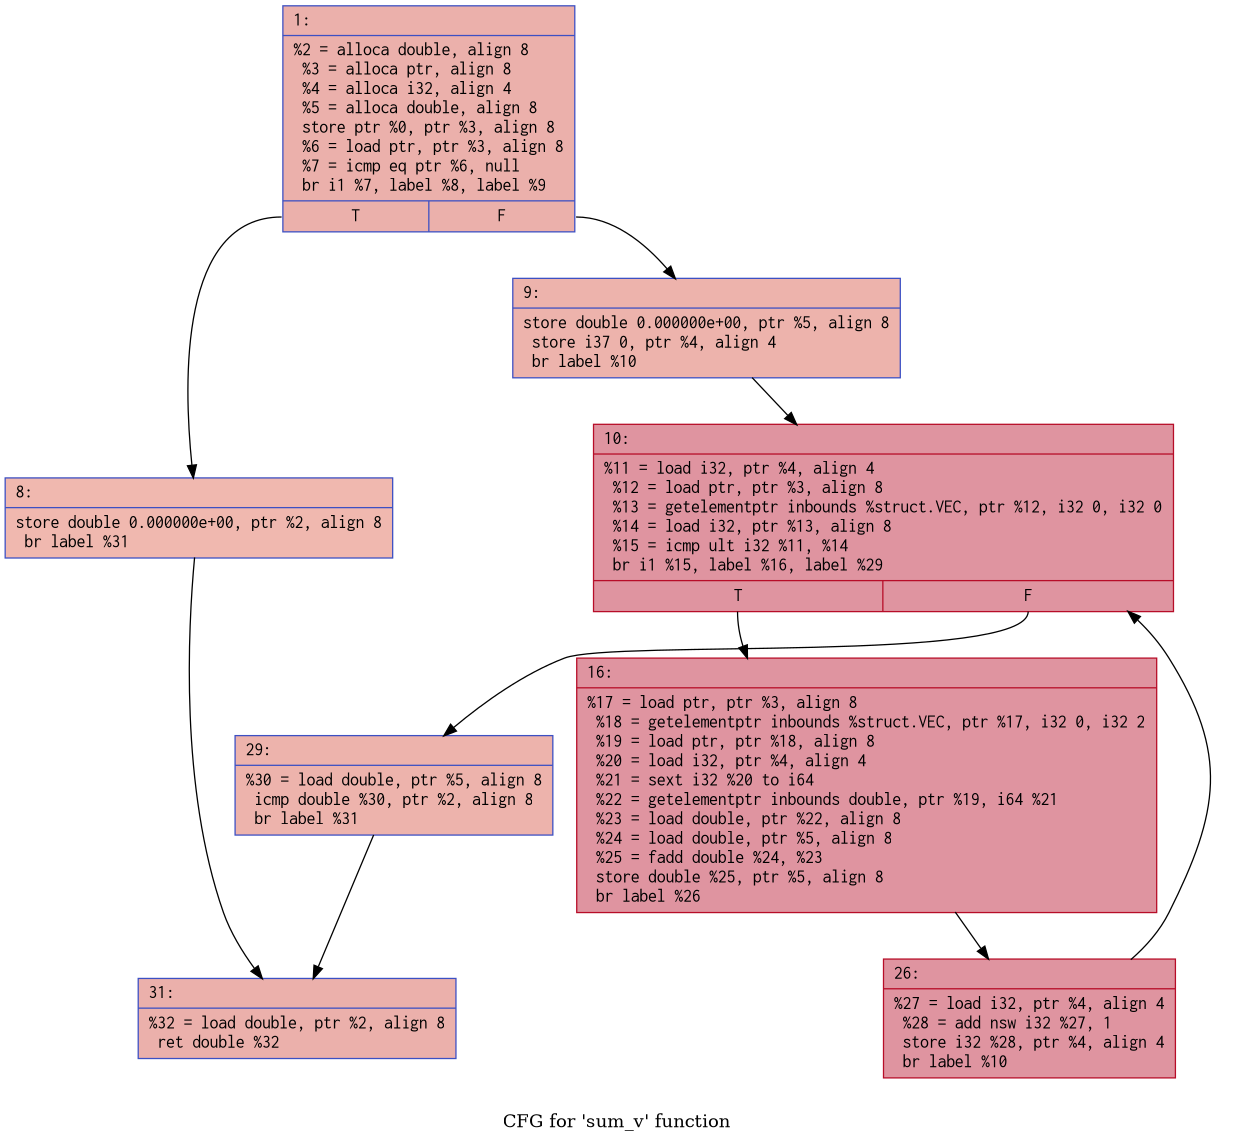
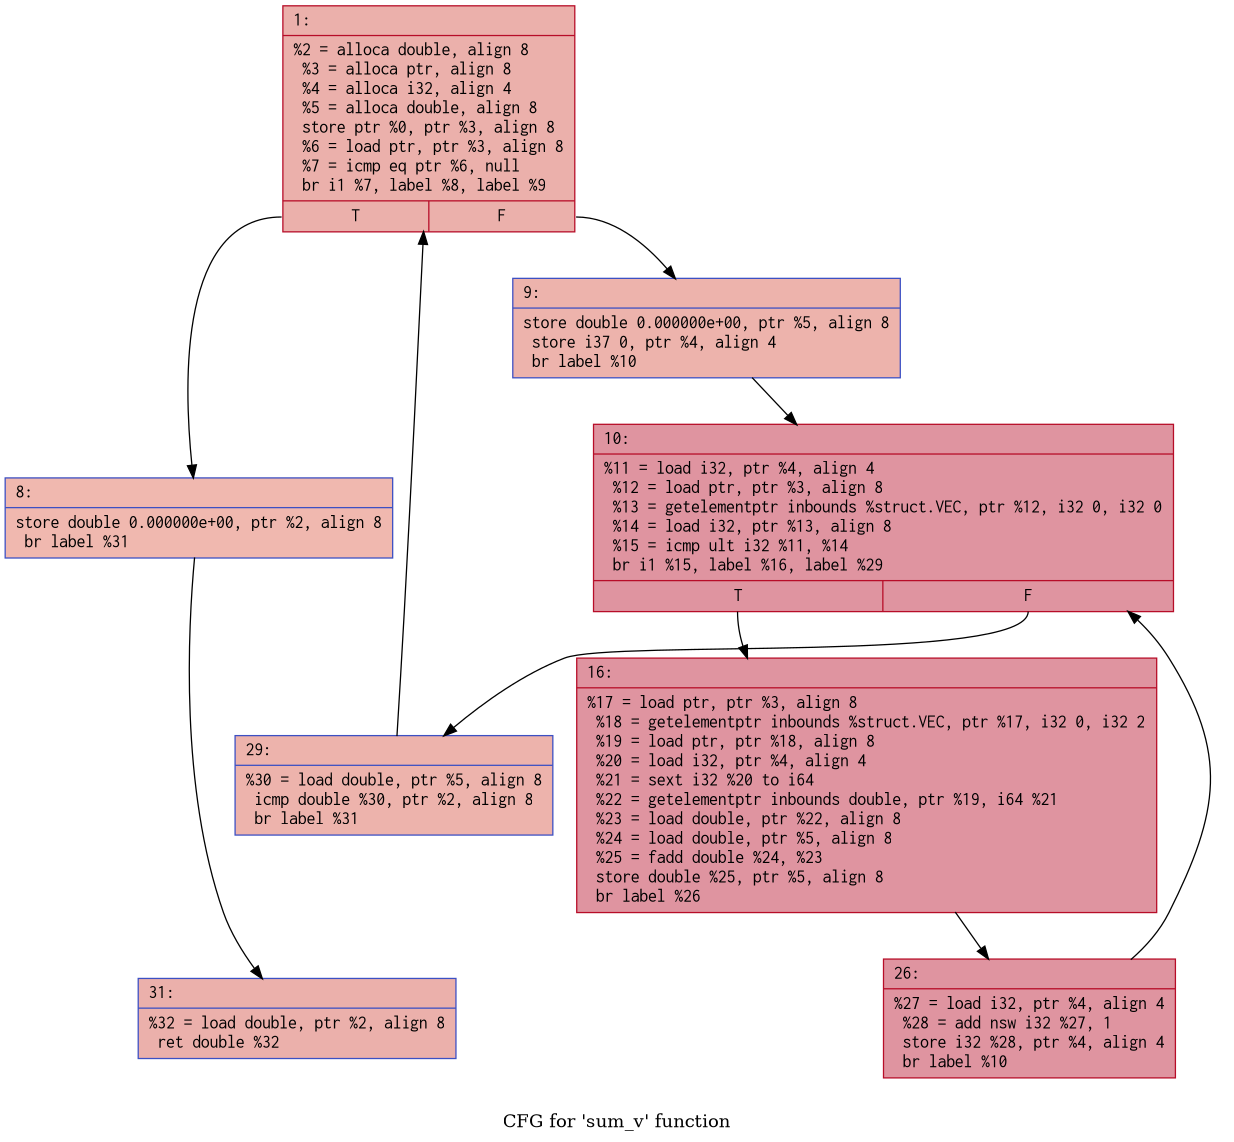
(429, 119) -> (429, 119)
(346, 901) -> (411, 490)
